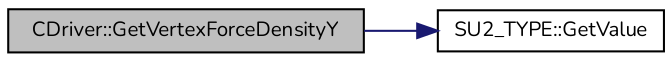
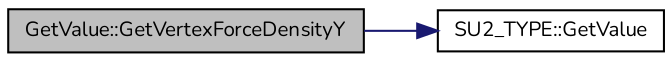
(186, 31) -> (186, 31)
